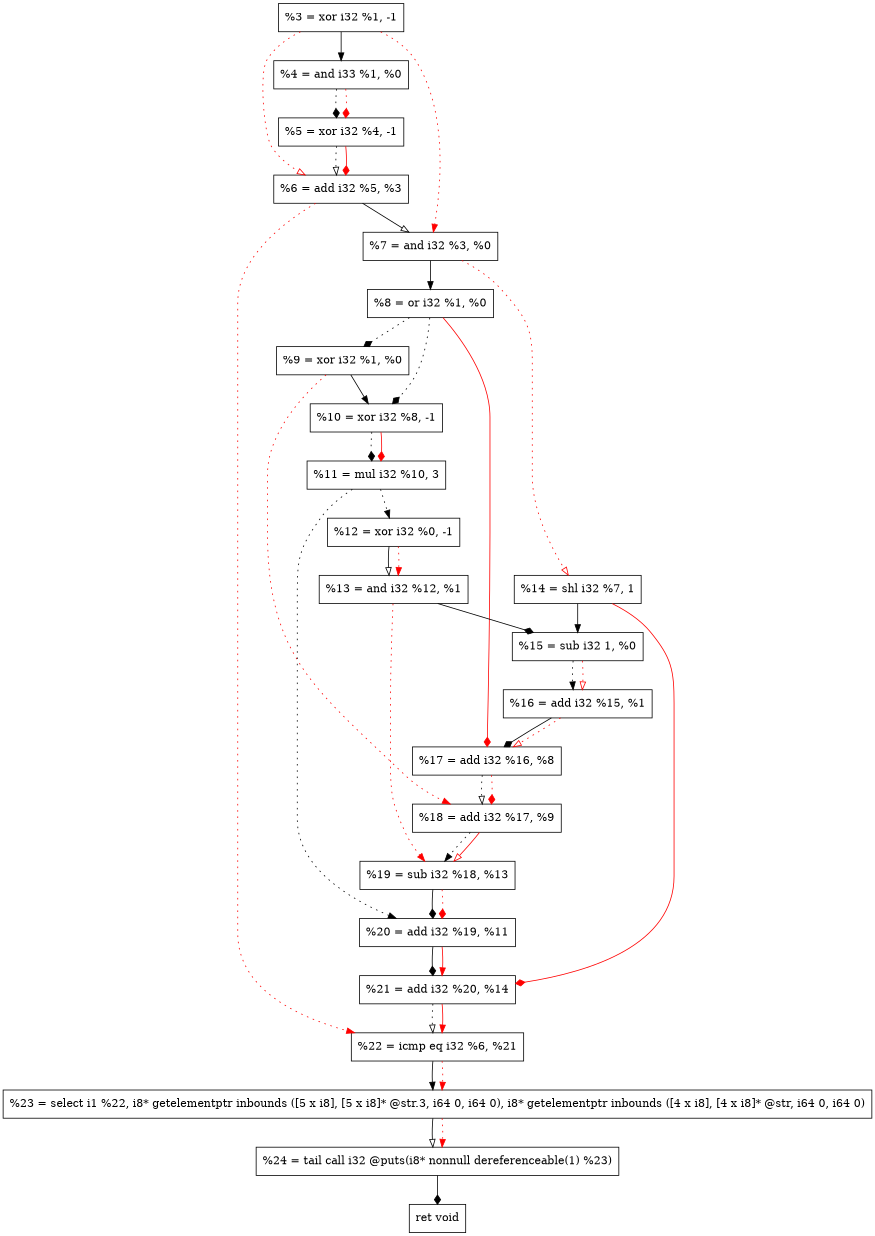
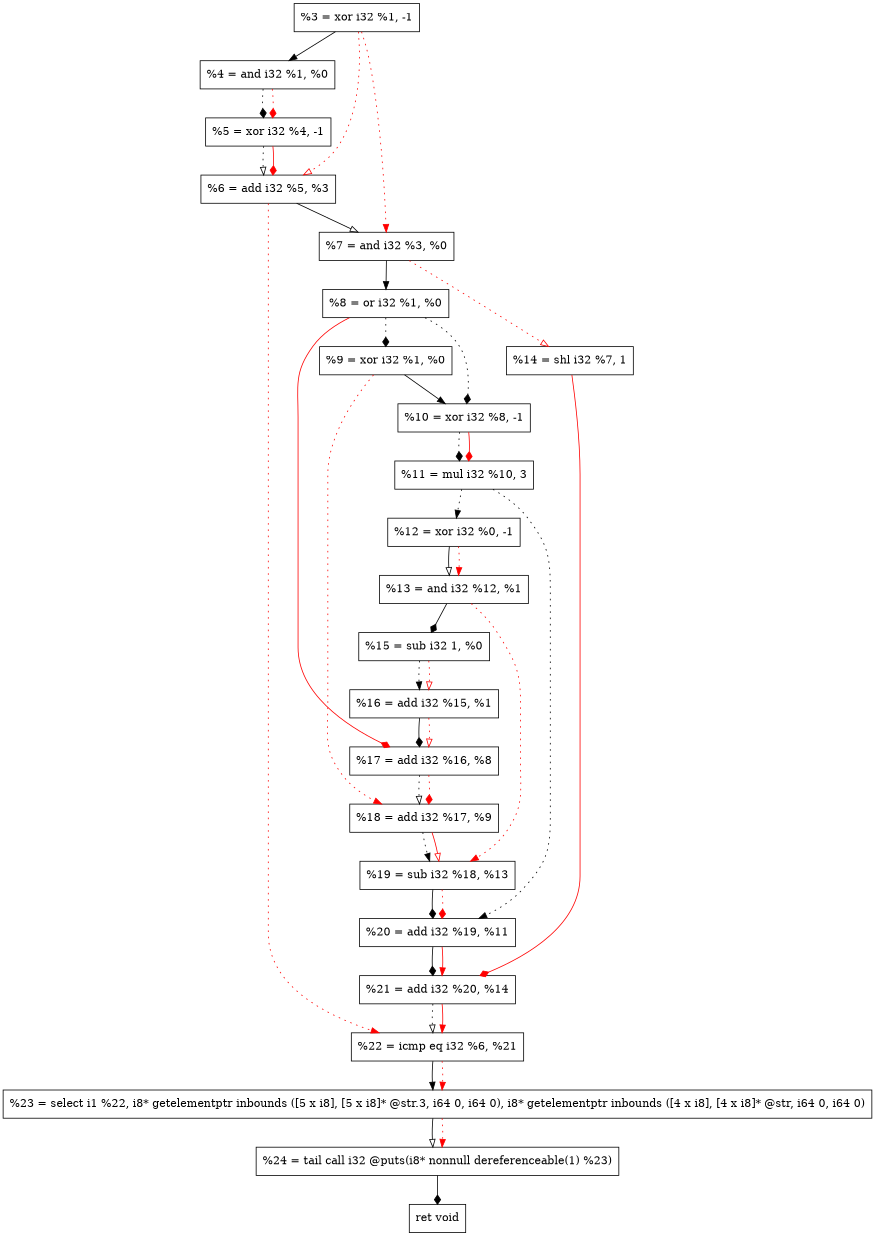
(341, 75) -> (268, 75)
(578, 614) -> none
